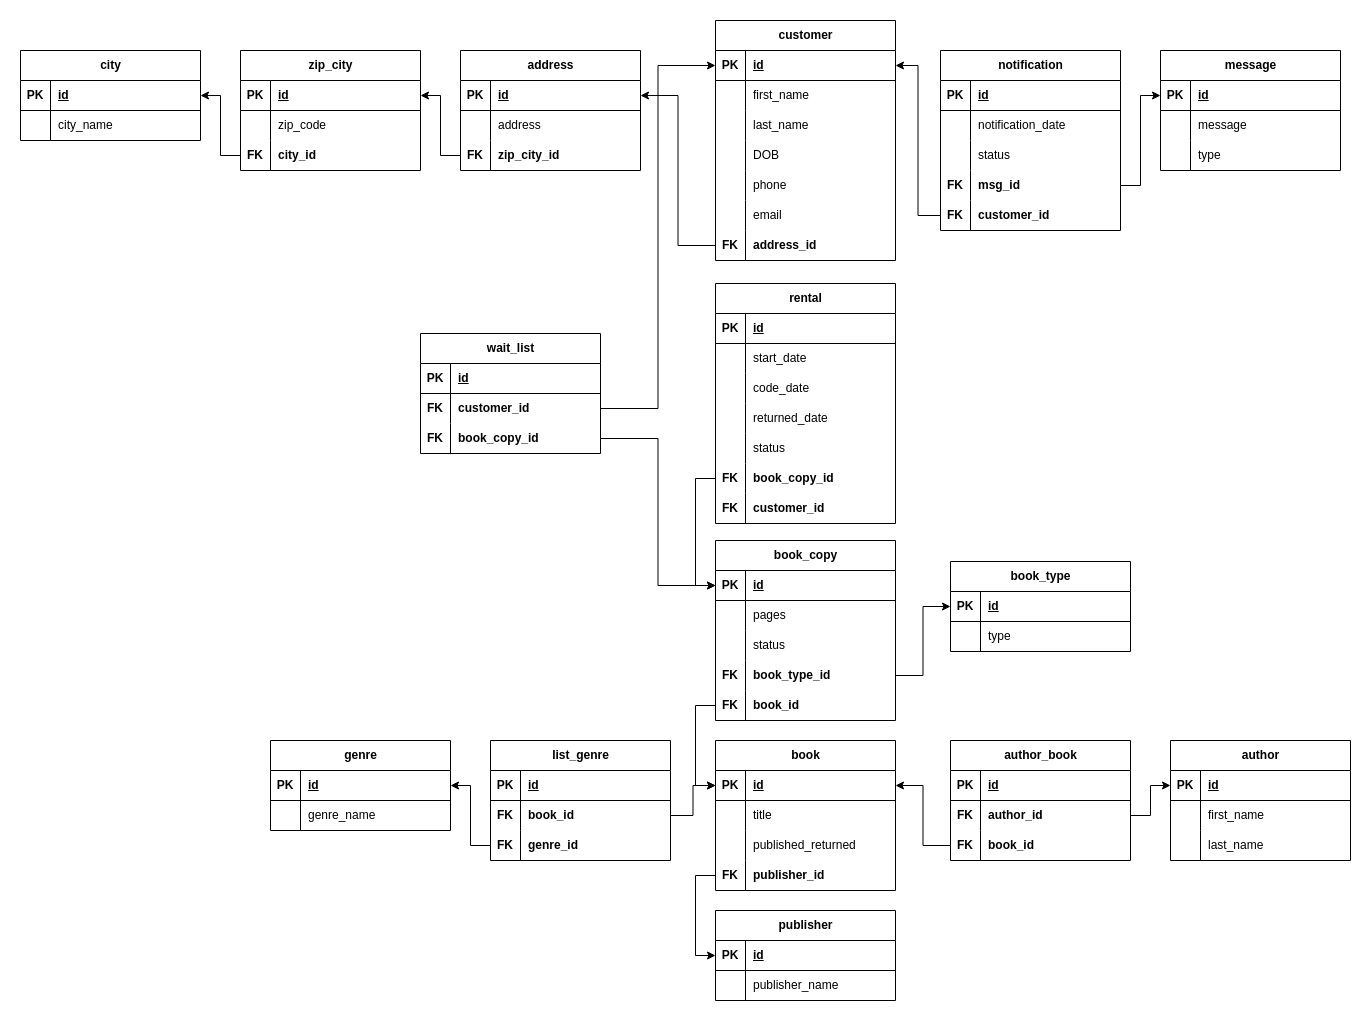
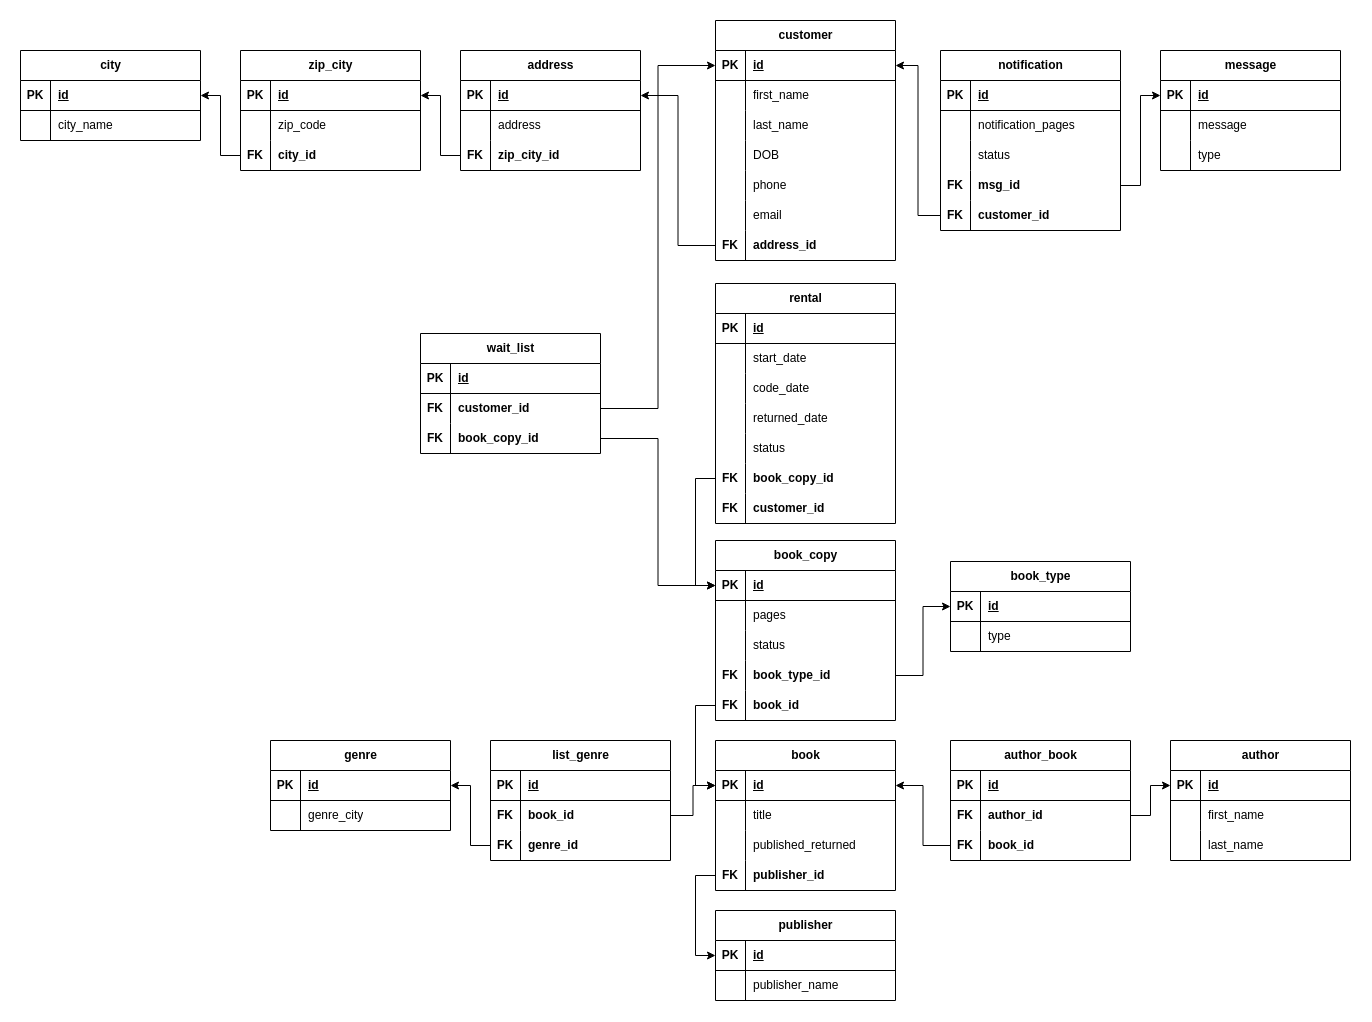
(1031, 126) -> (1034, 126)
(342, 816) -> (341, 816)
